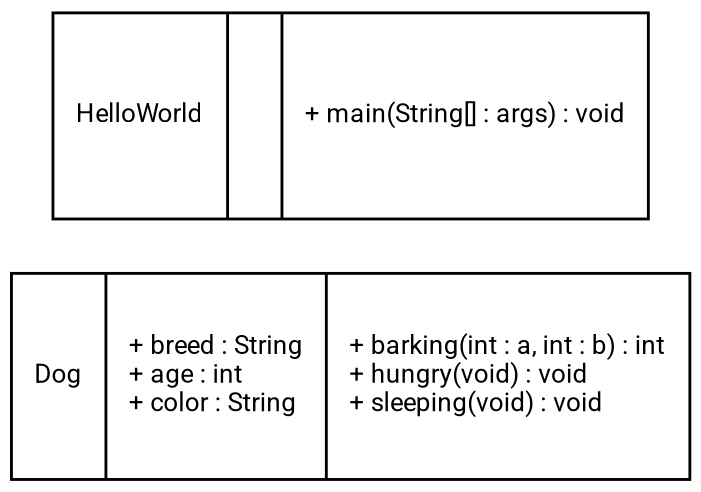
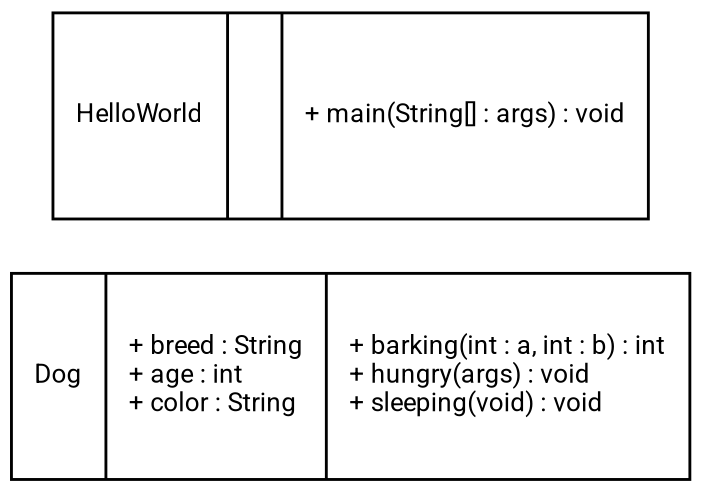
(469, 375) -> (471, 375)
